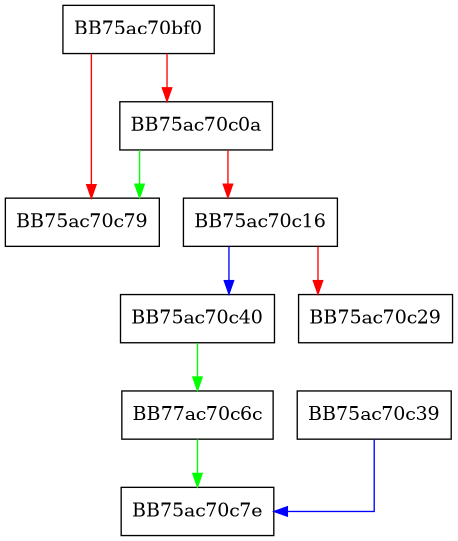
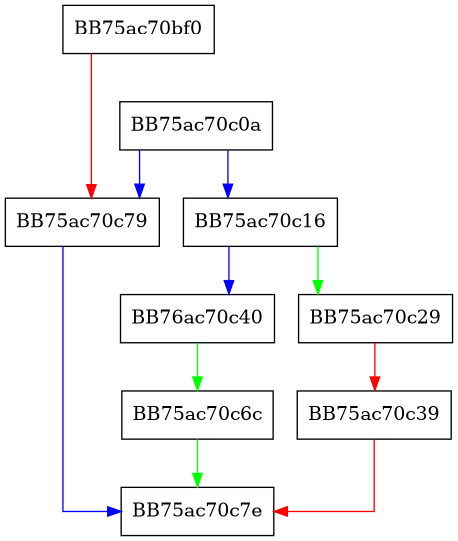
(167, 71) -> none
(140, 167) -> (140, 167)
(228, 167) -> (228, 167)
(318, 264) -> (318, 264)
(197, 319) -> (197, 319)
none -> (375, 360)
none -> (63, 401)
(197, 415) -> (197, 415)
(367, 511) -> (367, 511)
